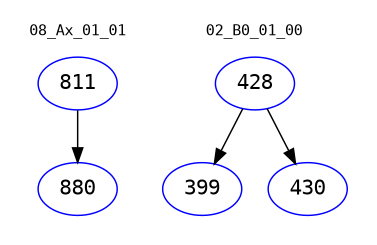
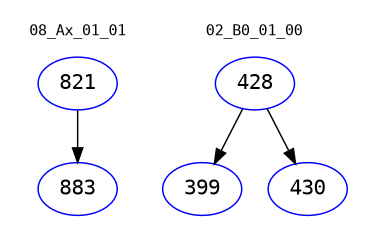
(78, 84) -> (78, 84)
(78, 189) -> (78, 189)
